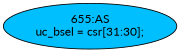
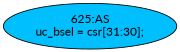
(90, 26) -> (90, 26)
